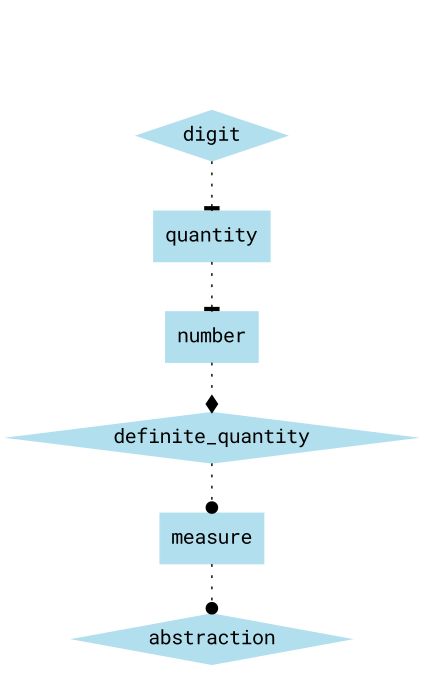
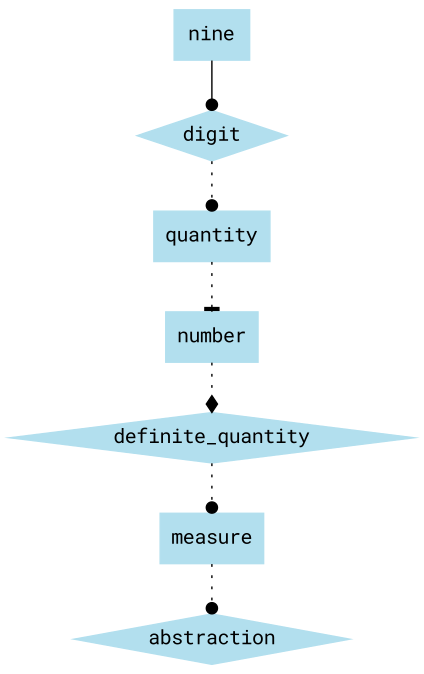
none -> (212, 35)
(212, 183) -> (212, 183)
